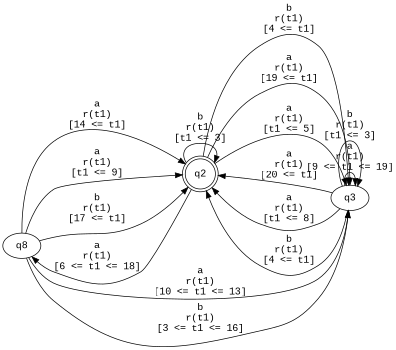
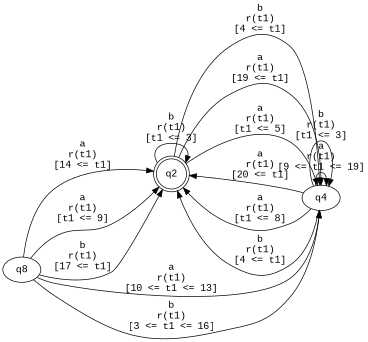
(350, 198) -> (321, 198)
(135, 275) -> none
